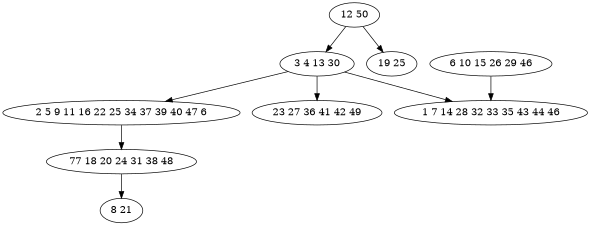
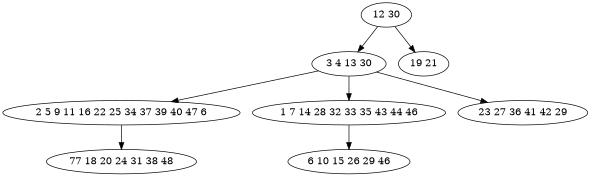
(354, 15) -> (386, 15)
(392, 64) -> (424, 64)
(491, 85) -> (349, 134)
(317, 113) -> (523, 113)
(121, 211) -> none
